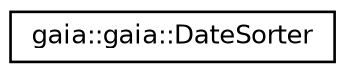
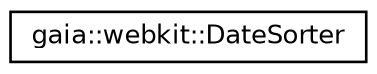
(173, 37) -> (188, 37)
